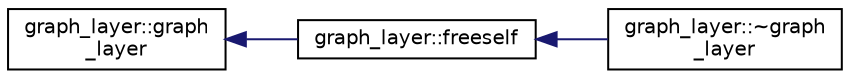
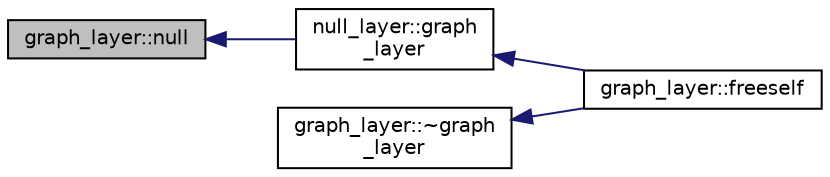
none -> (107, 39)
(117, 39) -> (395, 39)
(582, 39) -> (558, 112)
